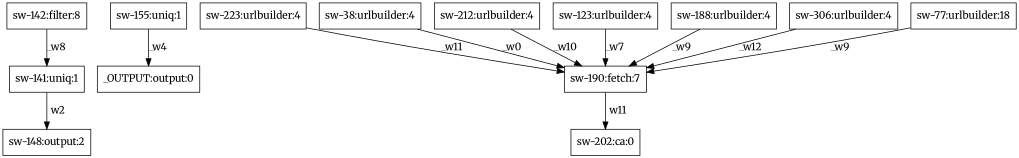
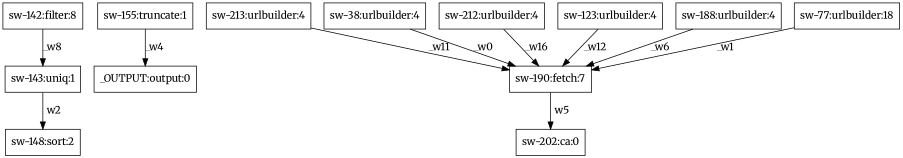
(149, 16) -> (145, 16)
(253, 16) -> (259, 16)
(844, 16) -> none
(565, 48) -> (536, 48)
(615, 48) -> (595, 48)
(682, 48) -> (660, 48)
(840, 48) -> (725, 48)
(47, 79) -> (43, 79)
(616, 111) -> (560, 111)
(47, 142) -> (43, 142)
